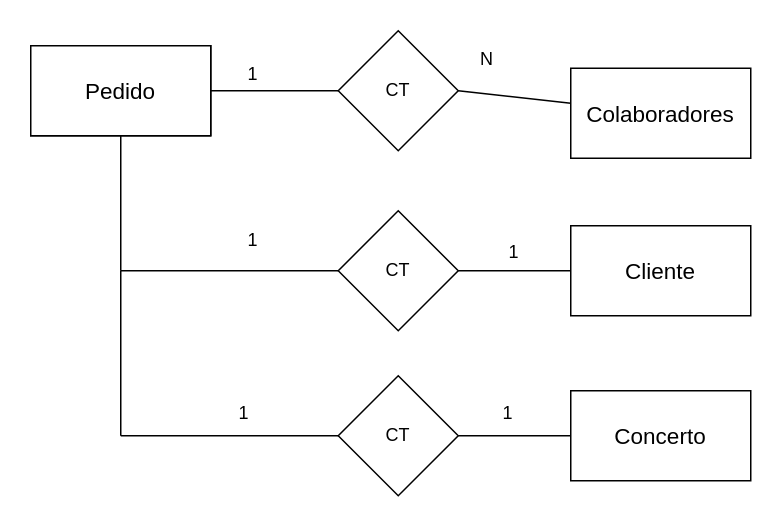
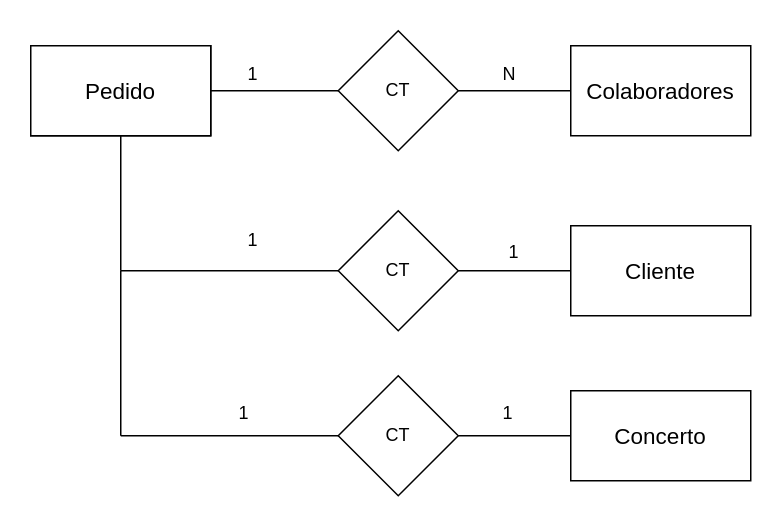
(492, 59) -> (515, 74)
(661, 113) -> (661, 91)
